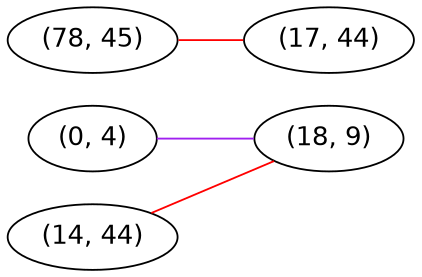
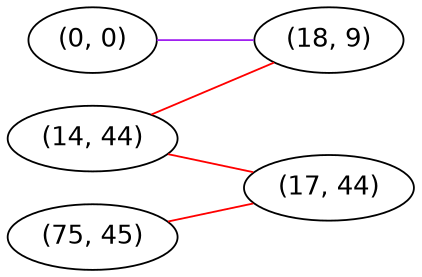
(93, 40) -> (93, 237)
(93, 139) -> (93, 40)
none -> (211, 163)
